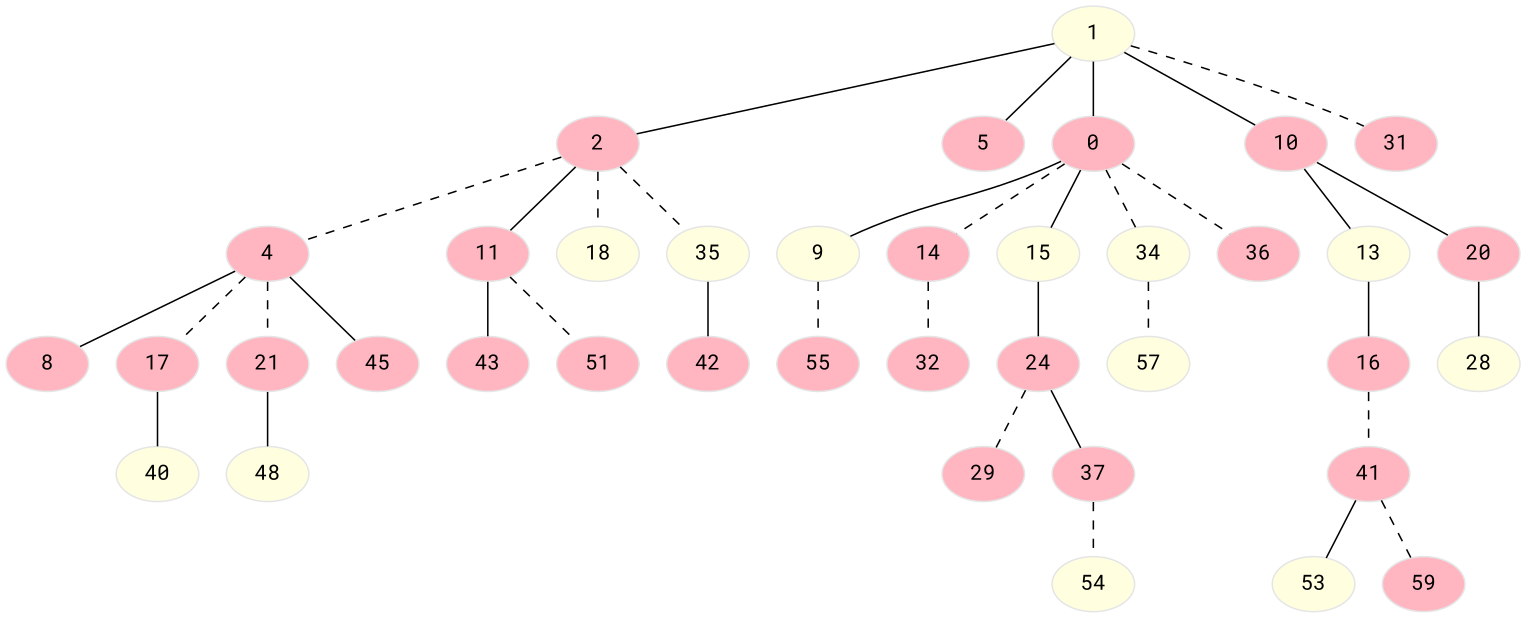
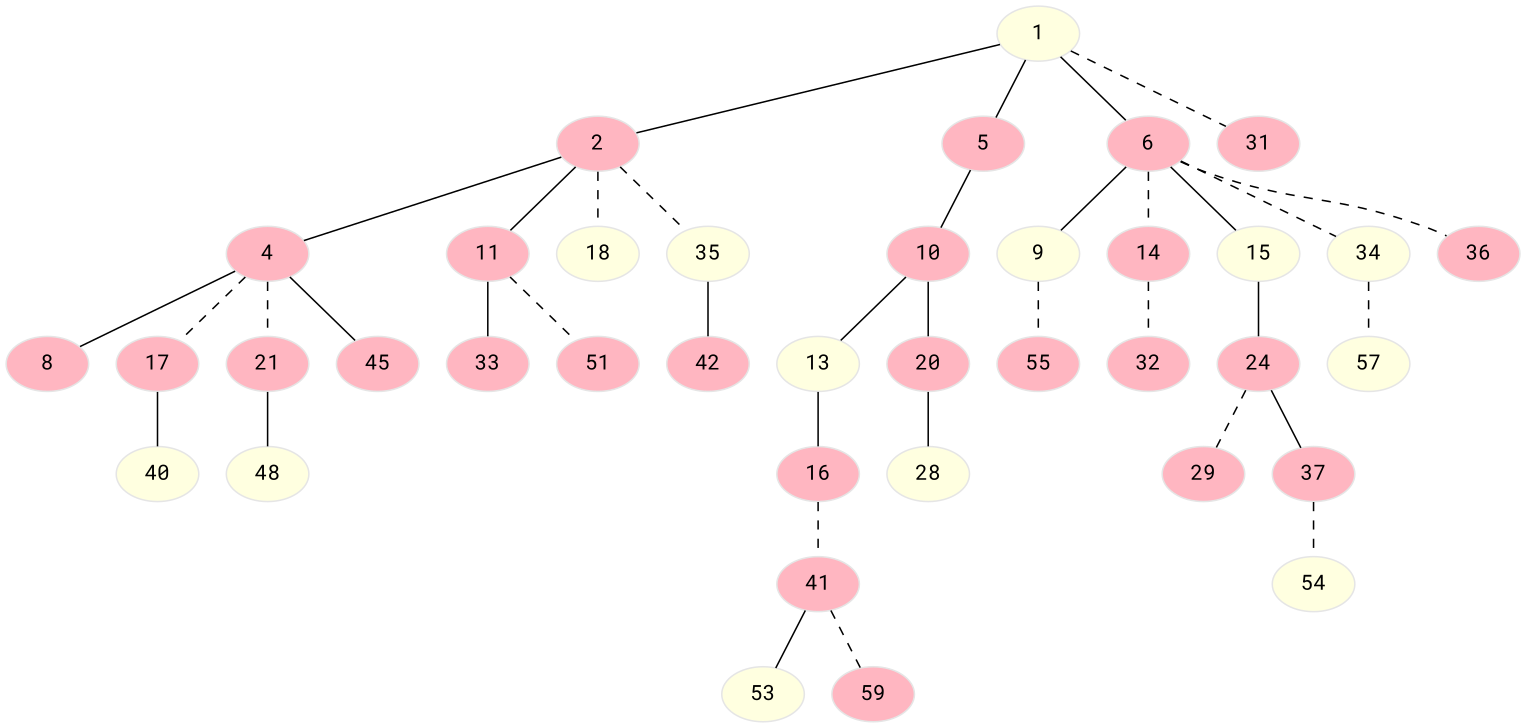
(1190, 89) -> (956, 199)
(1093, 144) -> (1148, 144)
(433, 199) -> (433, 199)
(488, 364) -> (488, 364)
